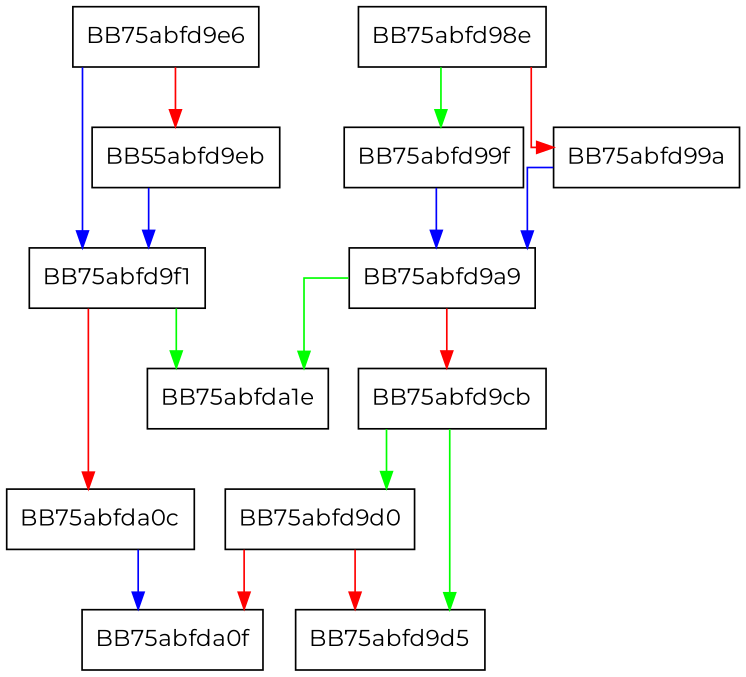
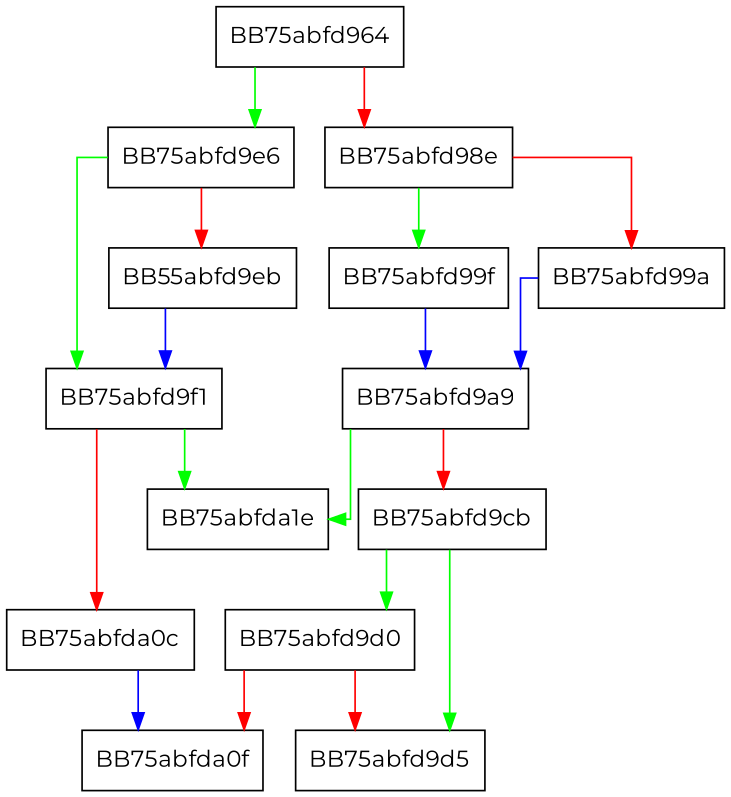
none -> (310, 37)
(82, 149) -> (77, 239)
